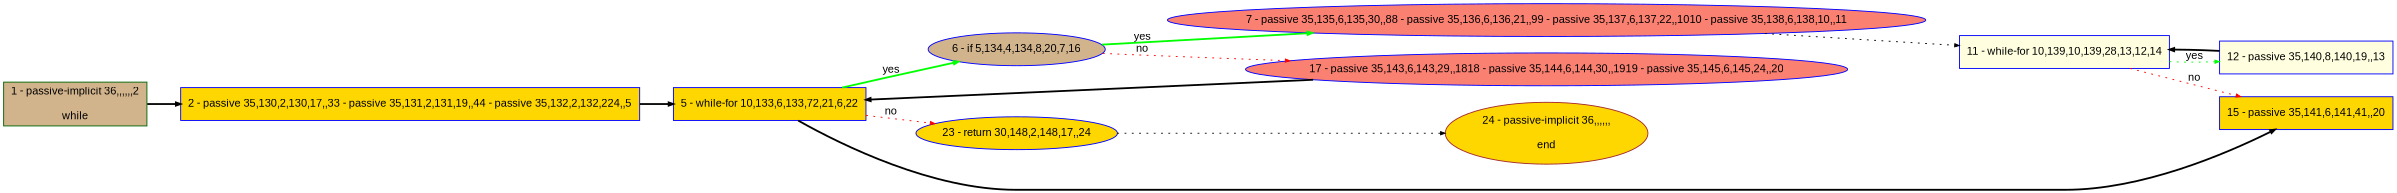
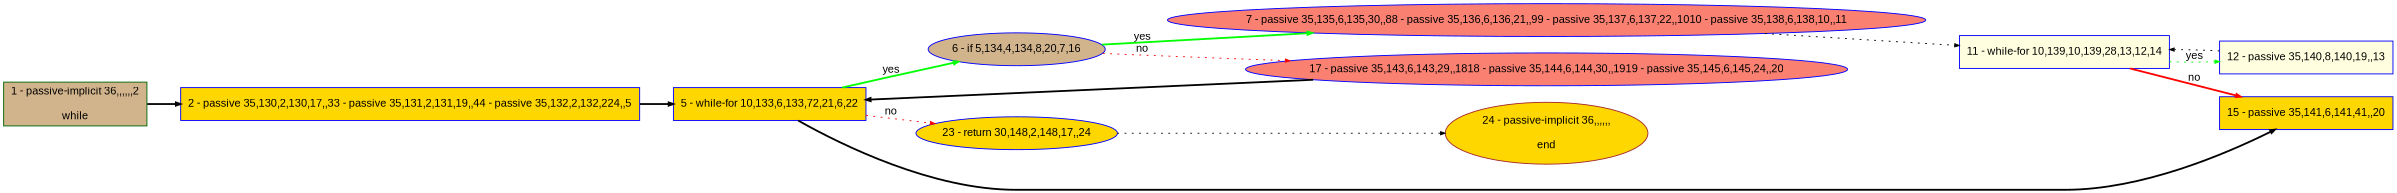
(2197, 50) -> (2197, 50)
(2183, 82) -> (2183, 82)
